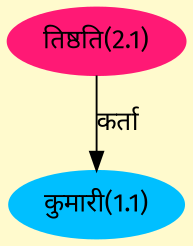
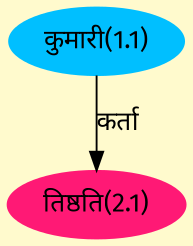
(97, 114) -> (97, 114)
